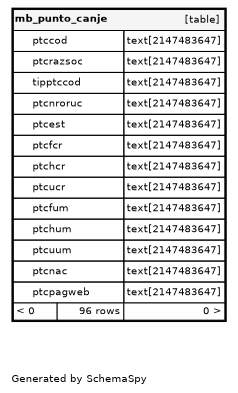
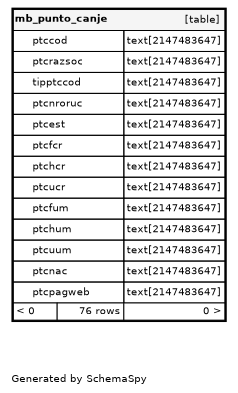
(100, 311) -> (100, 311)
